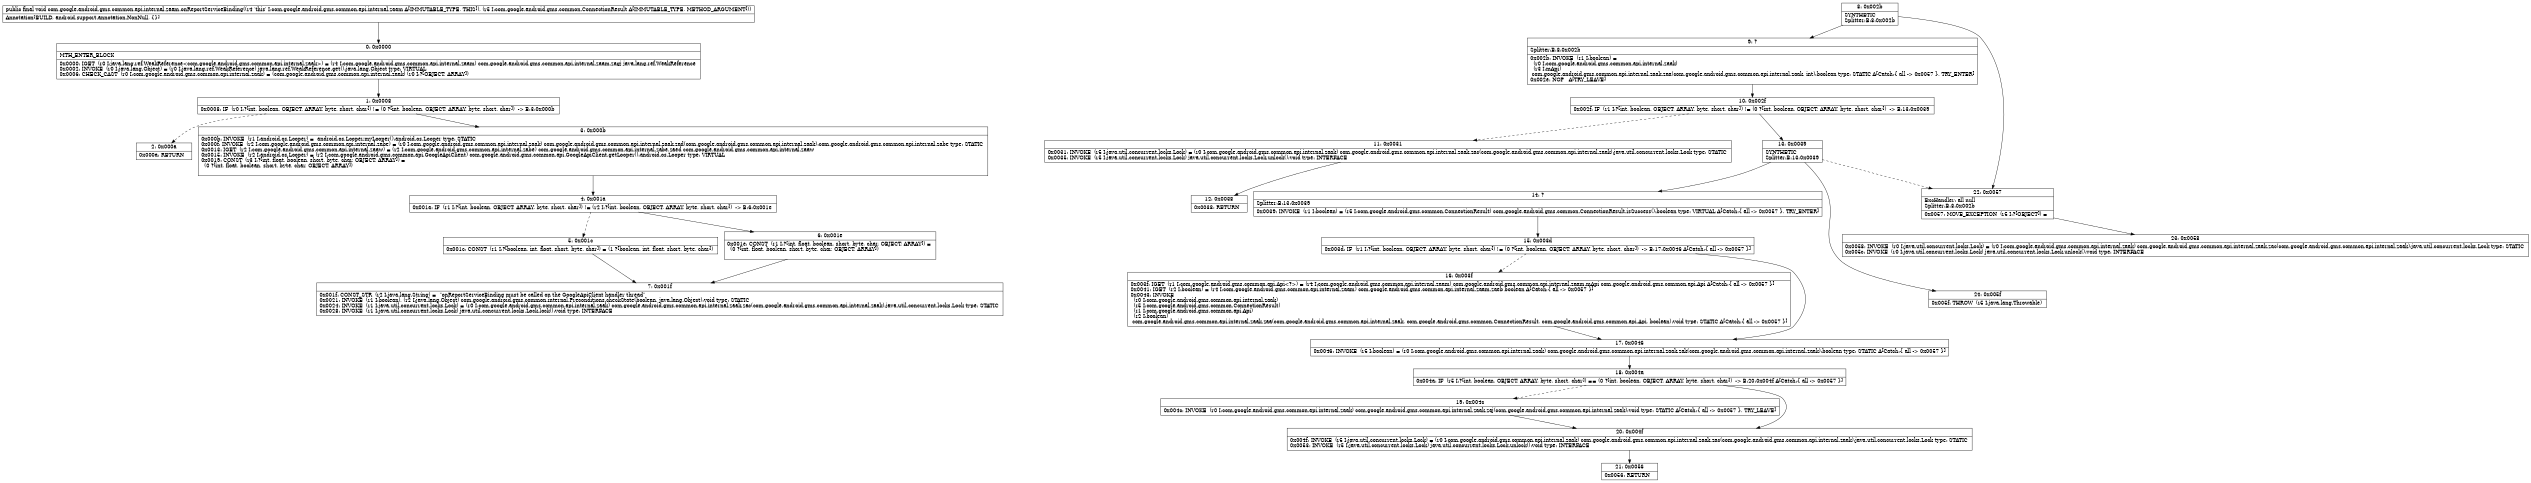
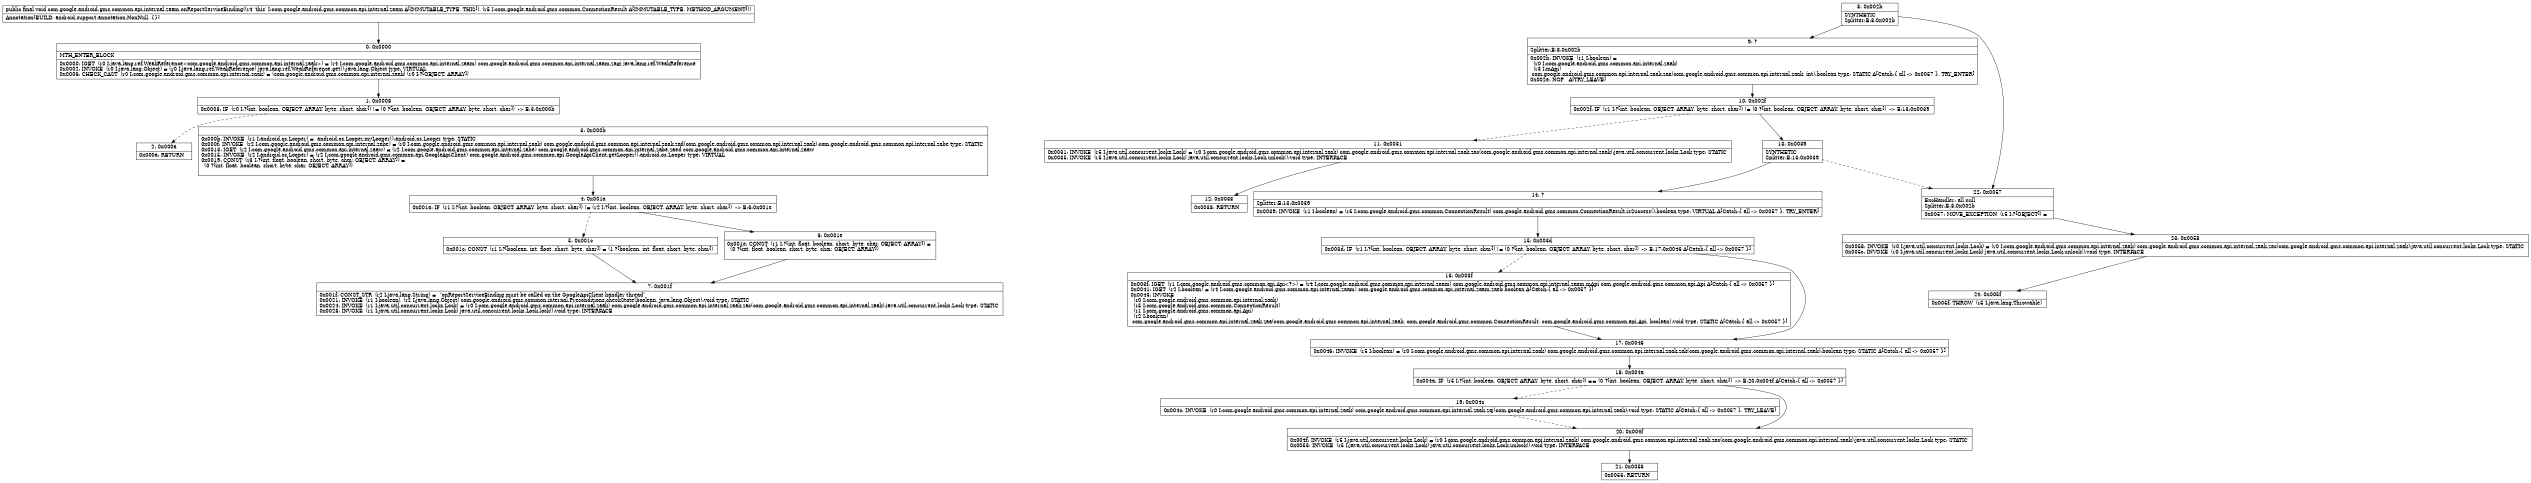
(446, 120) -> none
(1837, 256) -> (2083, 273)
(1541, 421) -> (1541, 421)
